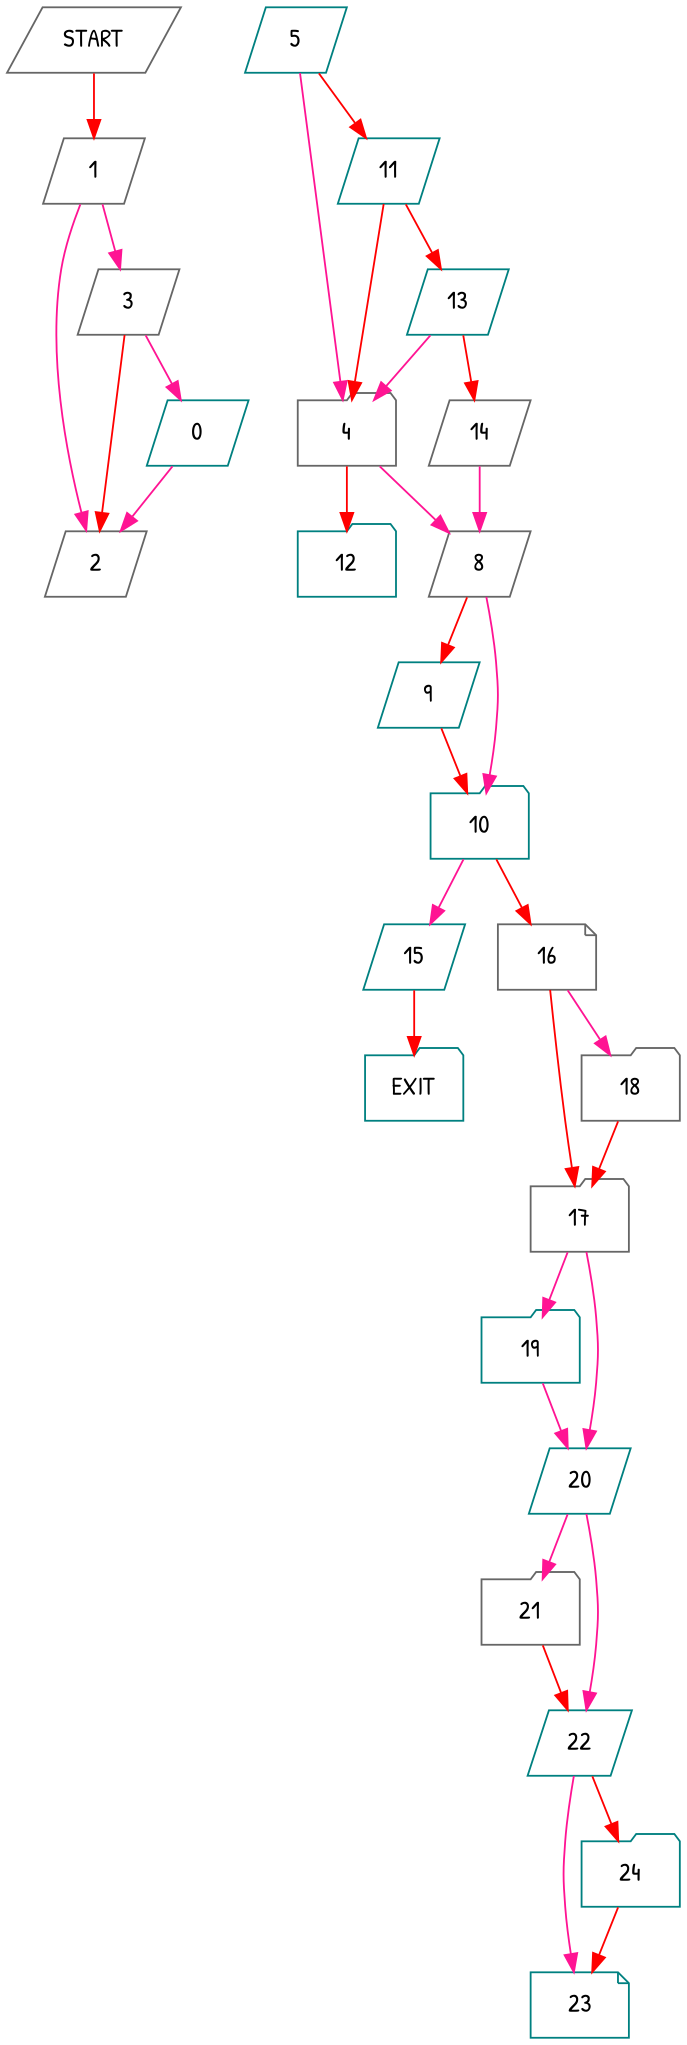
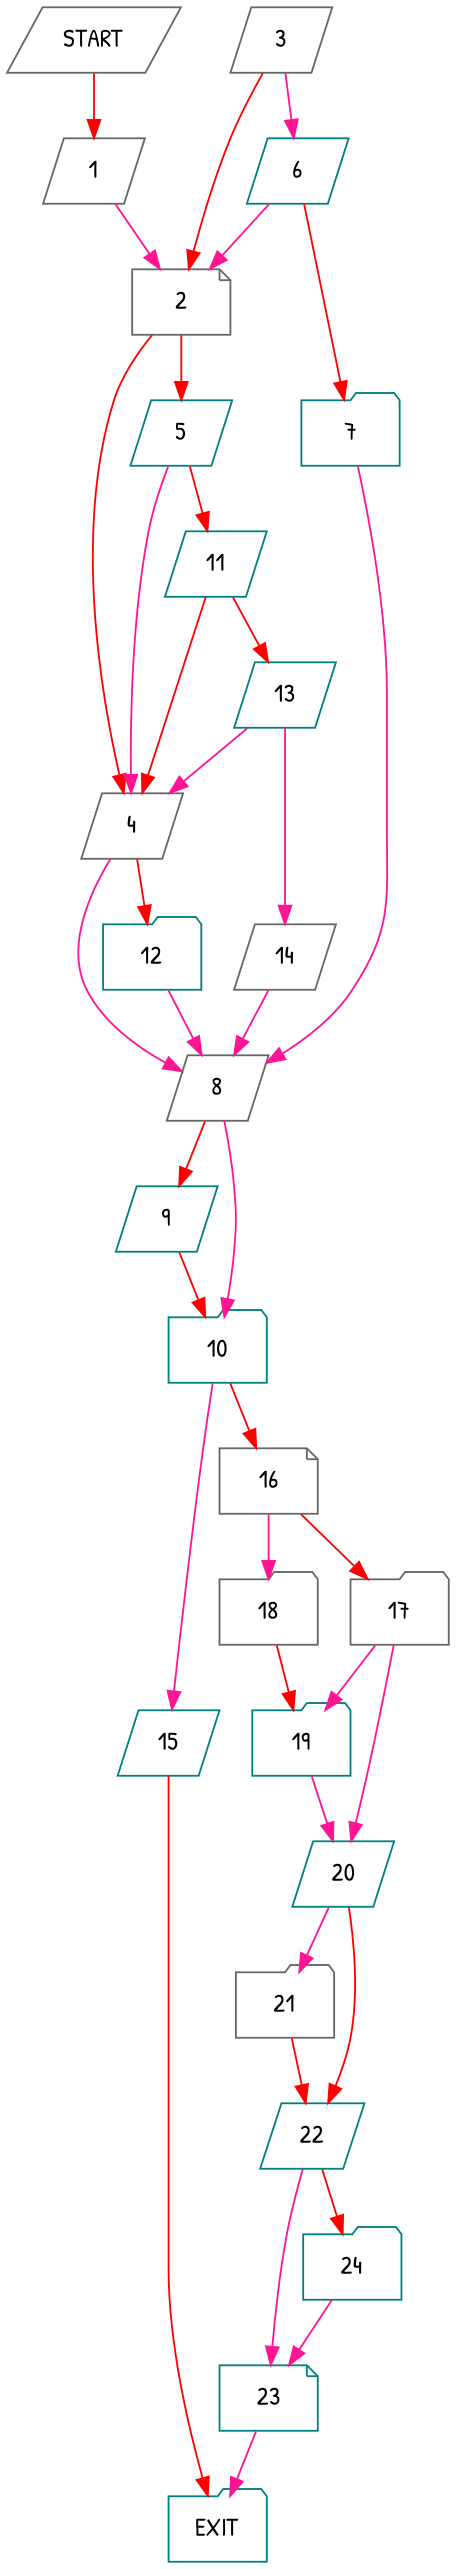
(109, 228) -> none
none -> (181, 359)
(467, 359) -> (285, 817)
(198, 433) -> (298, 171)
(347, 433) -> (132, 826)
none -> (351, 433)
none -> (93, 550)
(96, 564) -> (181, 302)
none -> (181, 1014)
(609, 1145) -> (283, 1669)
(598, 1603) -> (355, 1998)
(609, 1931) -> (316, 2325)
none -> (247, 2455)
